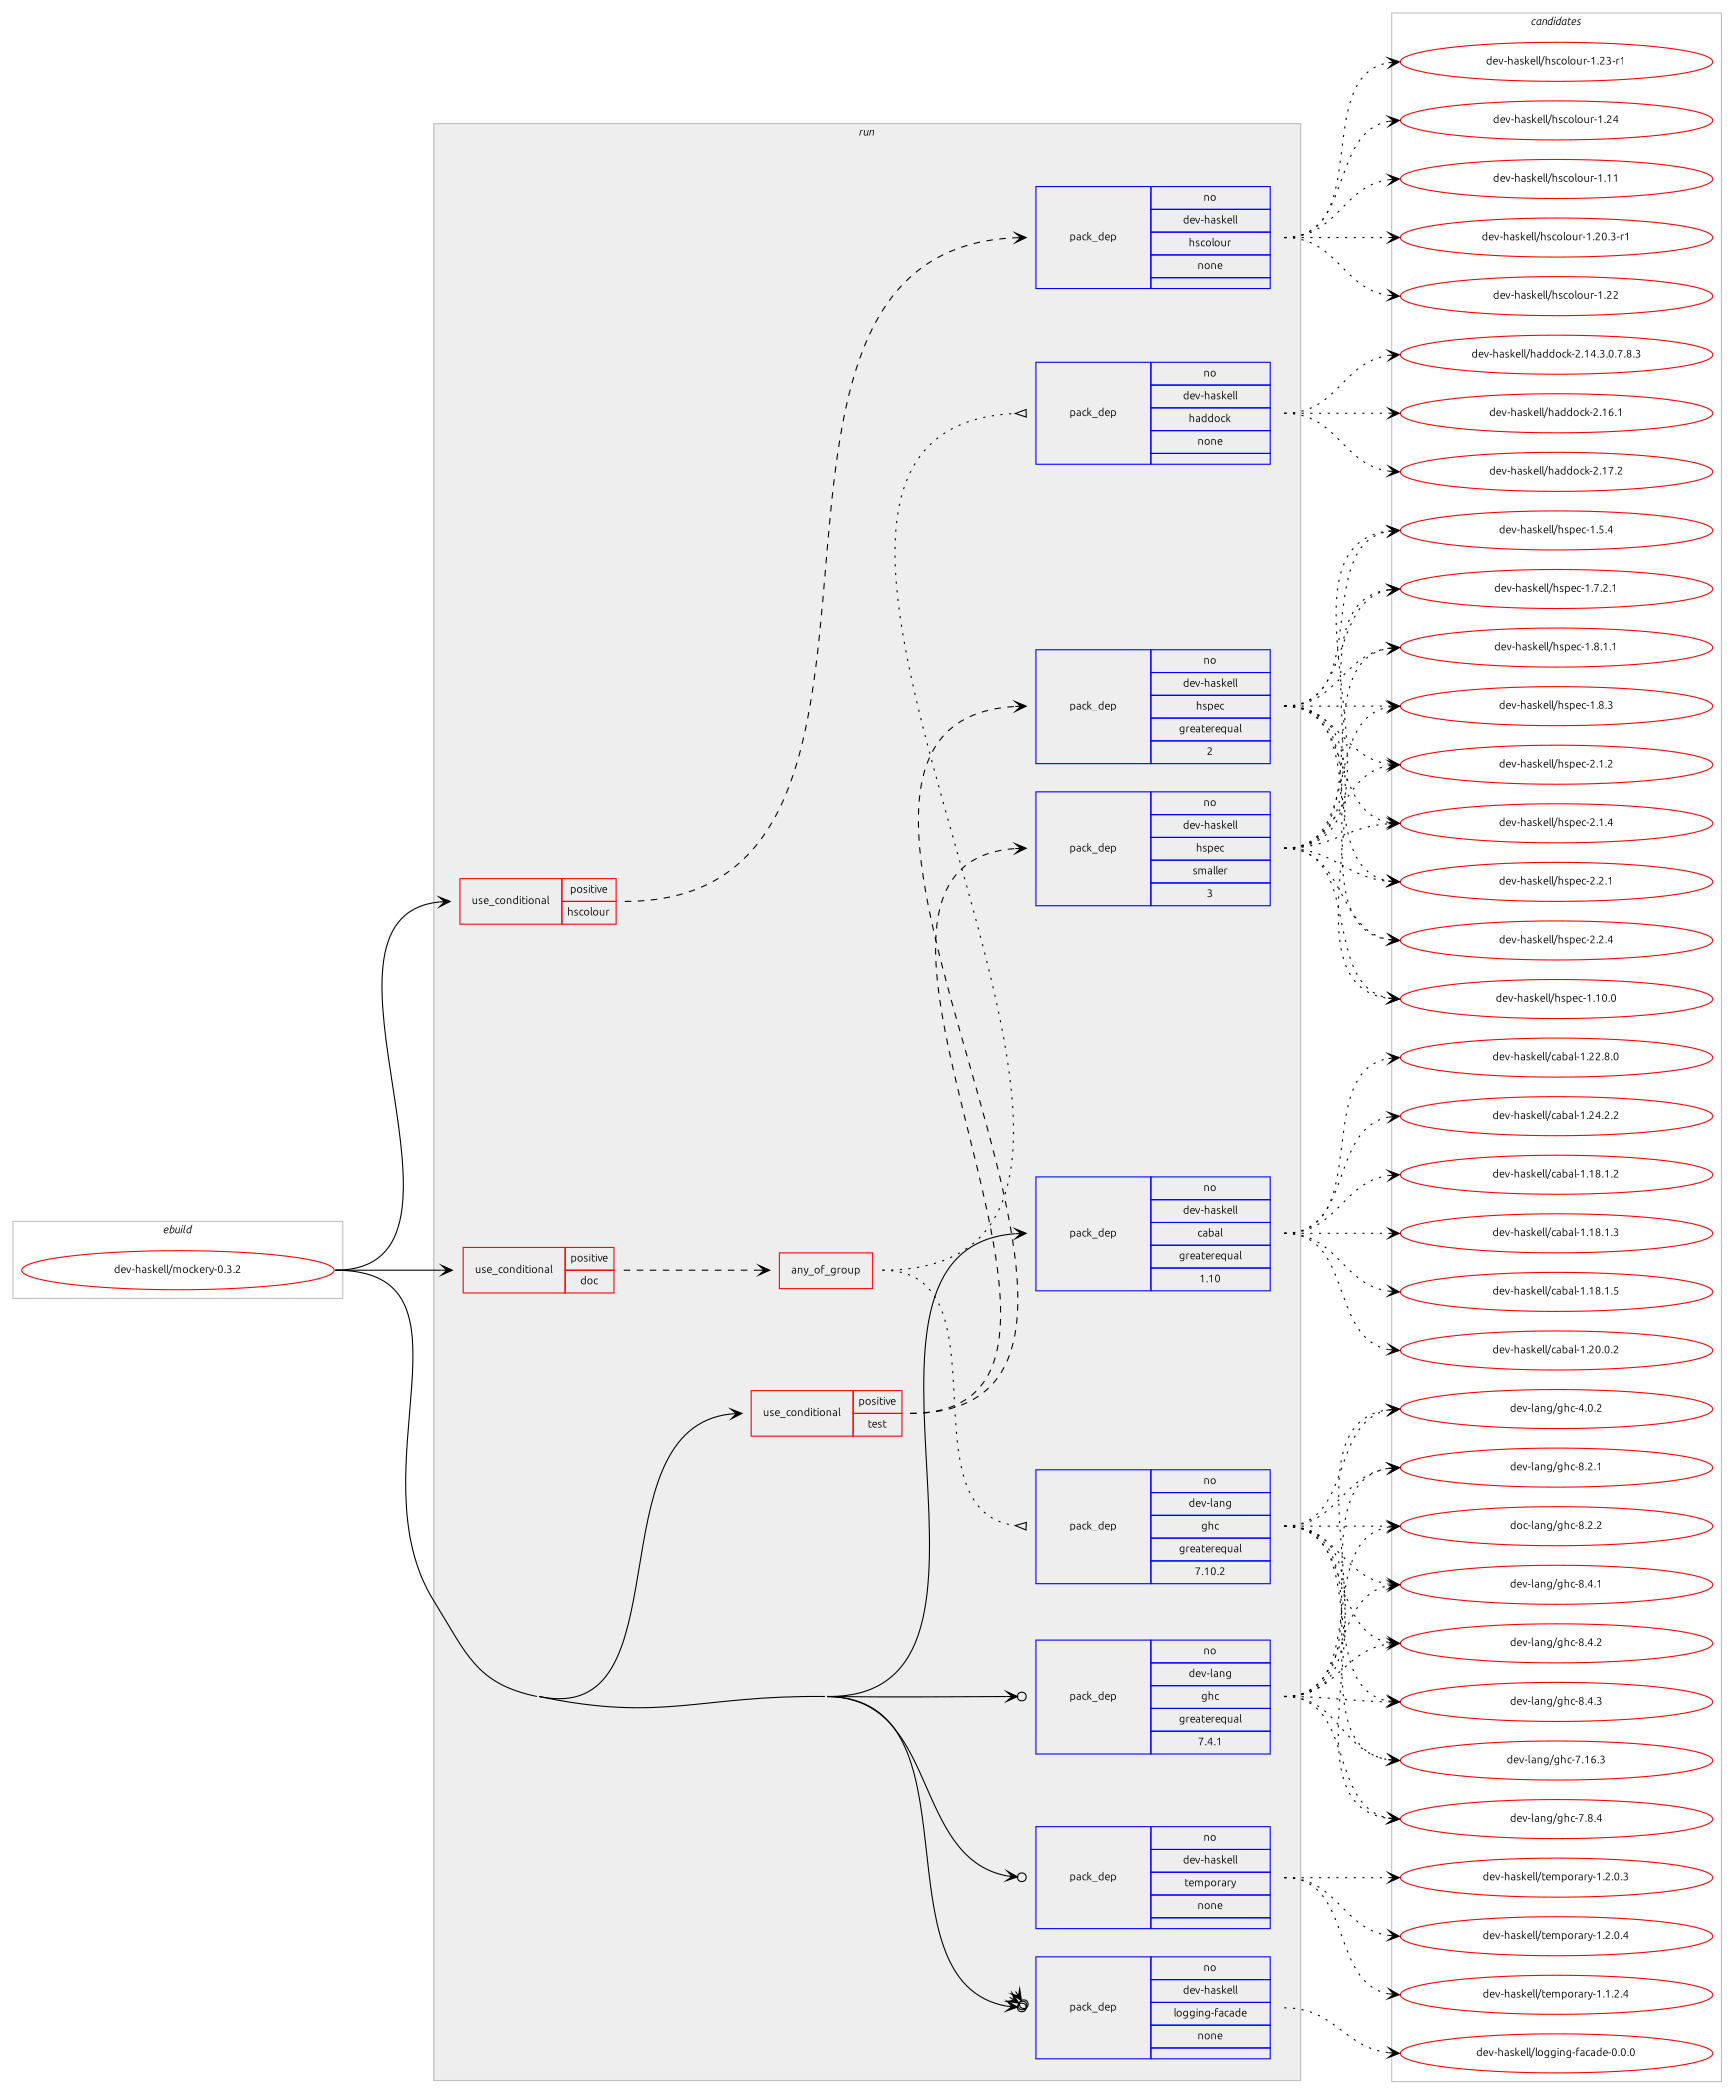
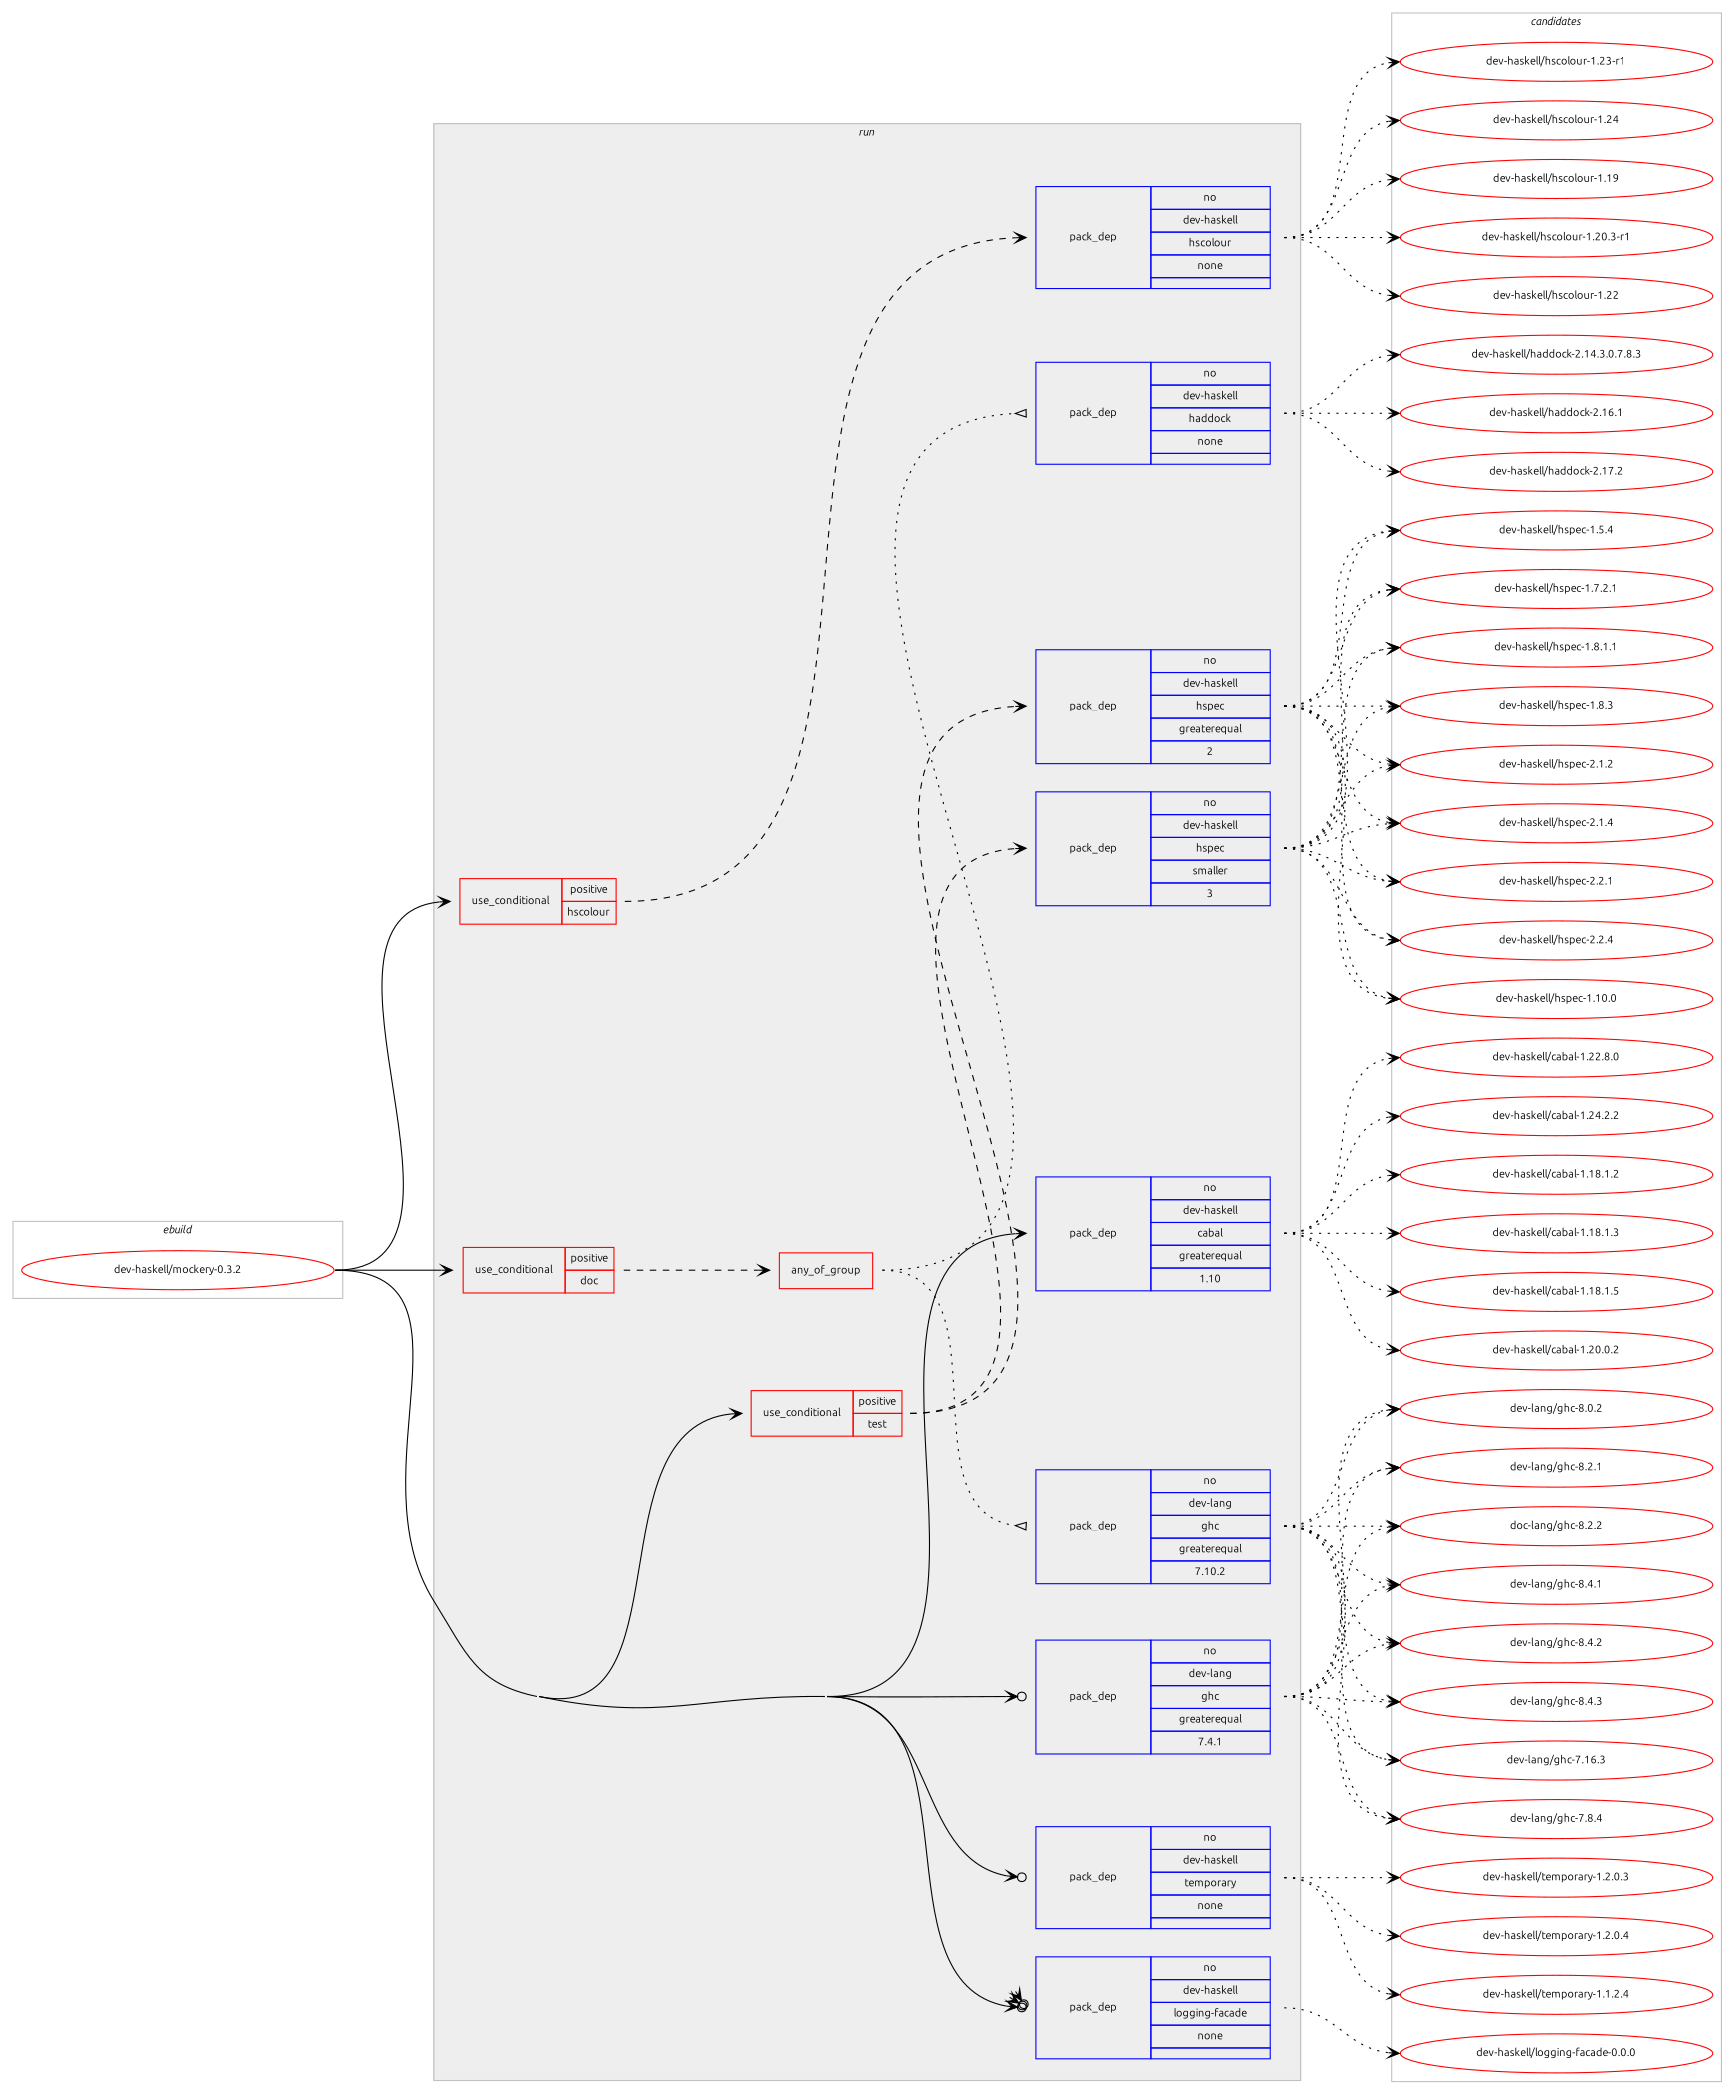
(1557, 179) -> (1557, 179)
(1557, 1409) -> (1557, 1409)
